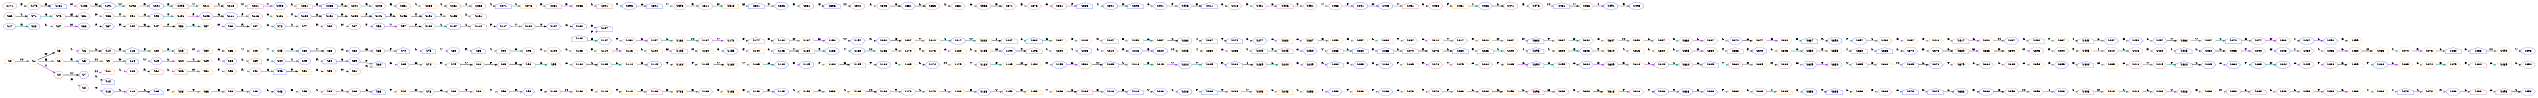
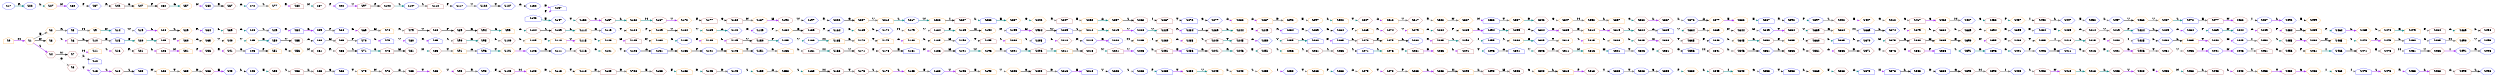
(2258, 41) -> (2215, 20)
none -> (837, 51)
(1020, 51) -> (974, 41)
(1460, 51) -> (1415, 41)
(1973, 51) -> (1929, 41)
(2453, 65) -> (2412, 31)
(365, 68) -> (329, 51)
(84, 75) -> (72, 55)
(1948, 92) -> (1904, 71)
